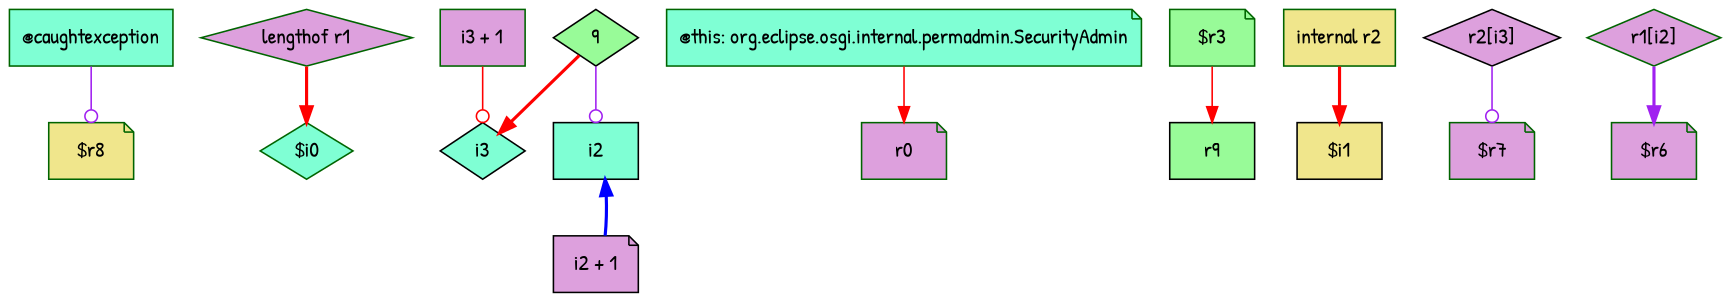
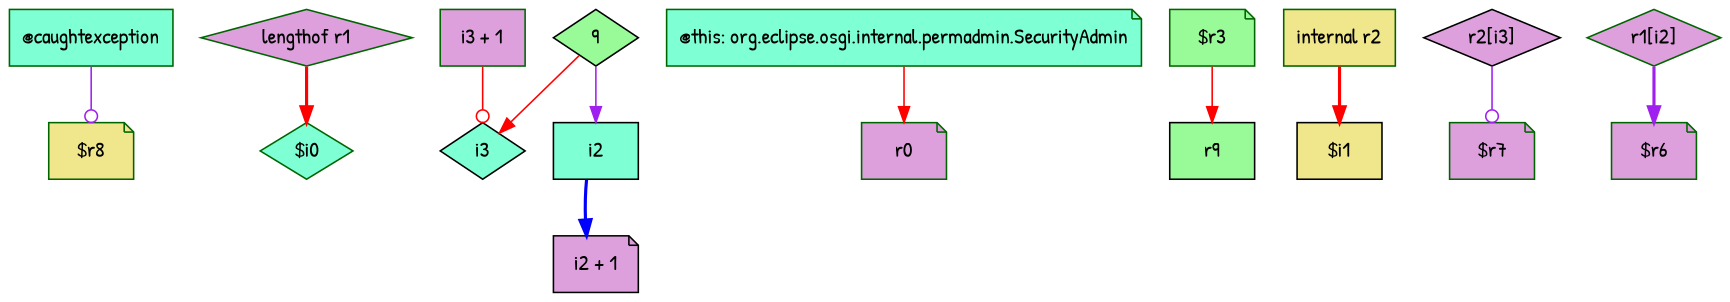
(596, 88) -> (596, 88)
(545, 89) -> (545, 89)
(606, 216) -> (585, 200)
